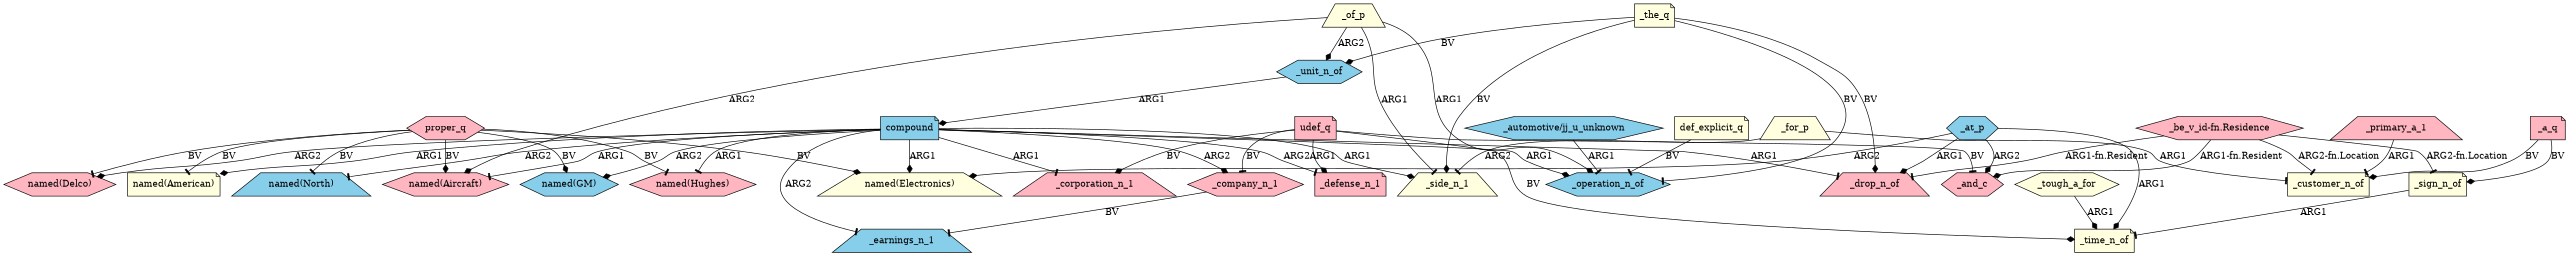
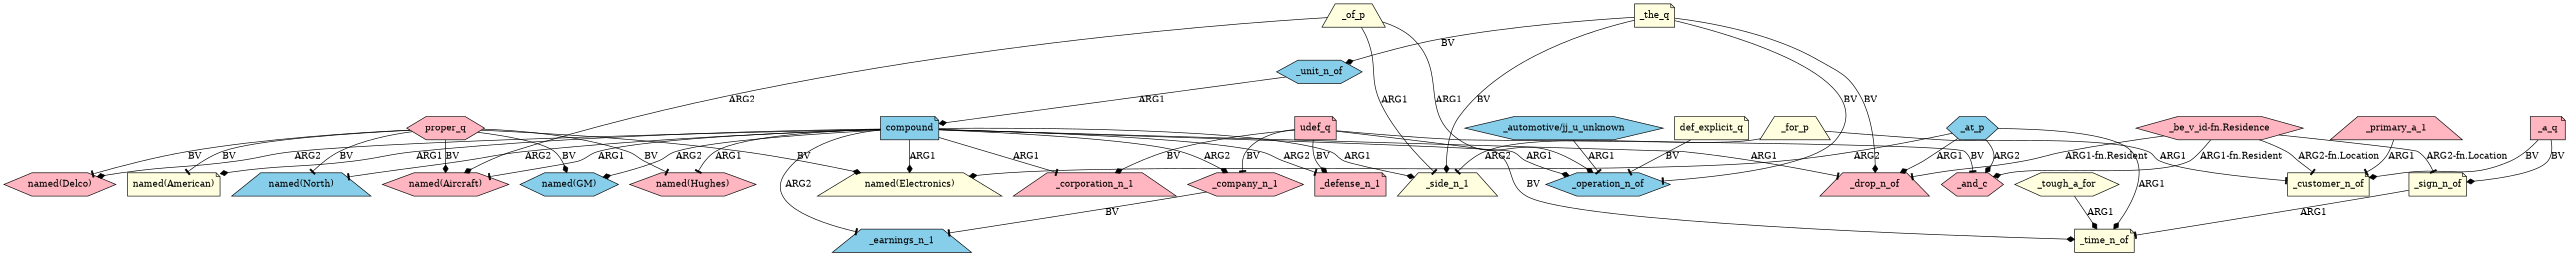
(1339, 40) -> none
(1323, 156) -> (1323, 156)
